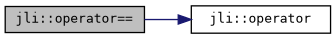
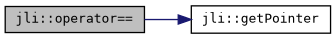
(261, 20) -> (261, 20)
